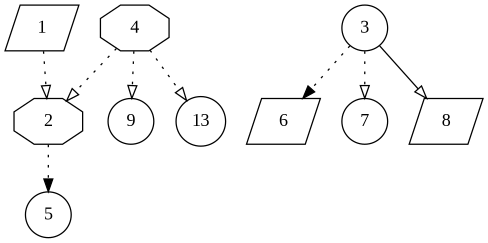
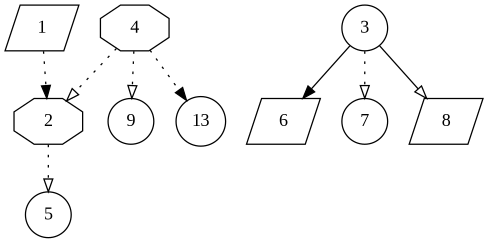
(331, 67) -> (331, 67)
(45, 68) -> (45, 68)
(165, 70) -> (165, 70)
(48, 162) -> (48, 162)
